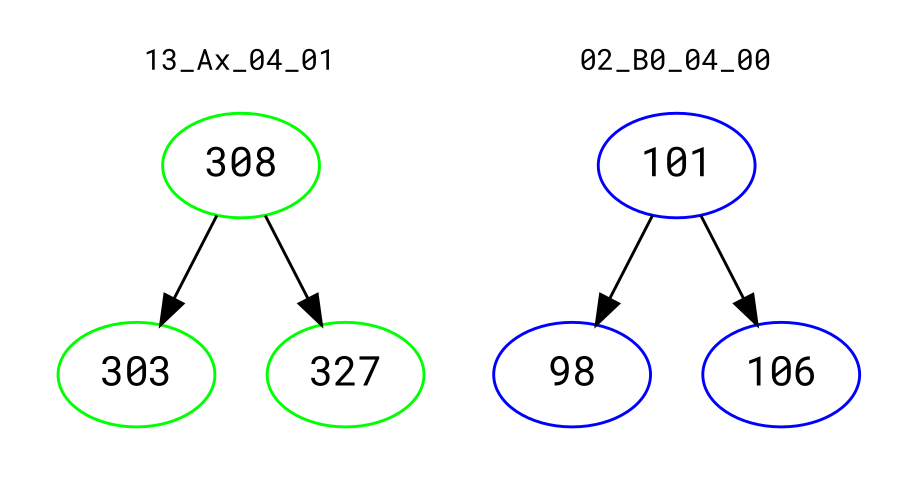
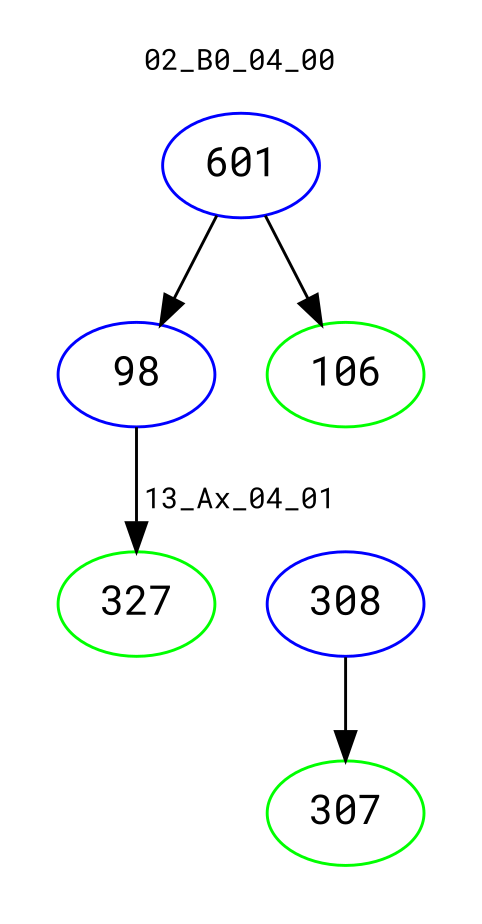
(241, 166) -> (346, 604)
(677, 166) -> (241, 166)
(287, 257) -> (136, 491)
(136, 375) -> (346, 813)
(781, 375) -> (346, 375)
